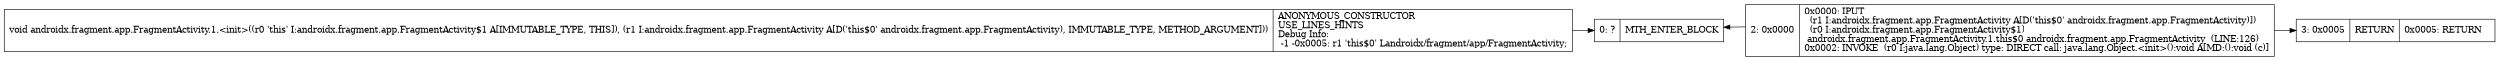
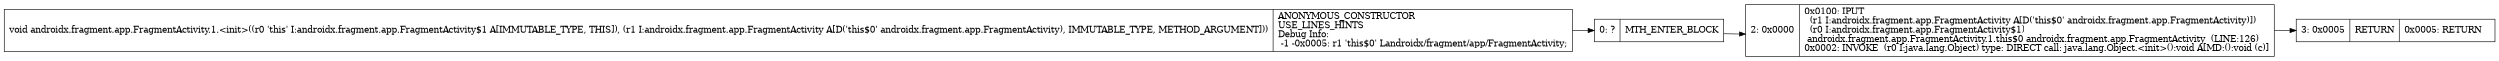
(1837, 12) -> (1837, 12)
(1738, 27) -> (1732, 34)
